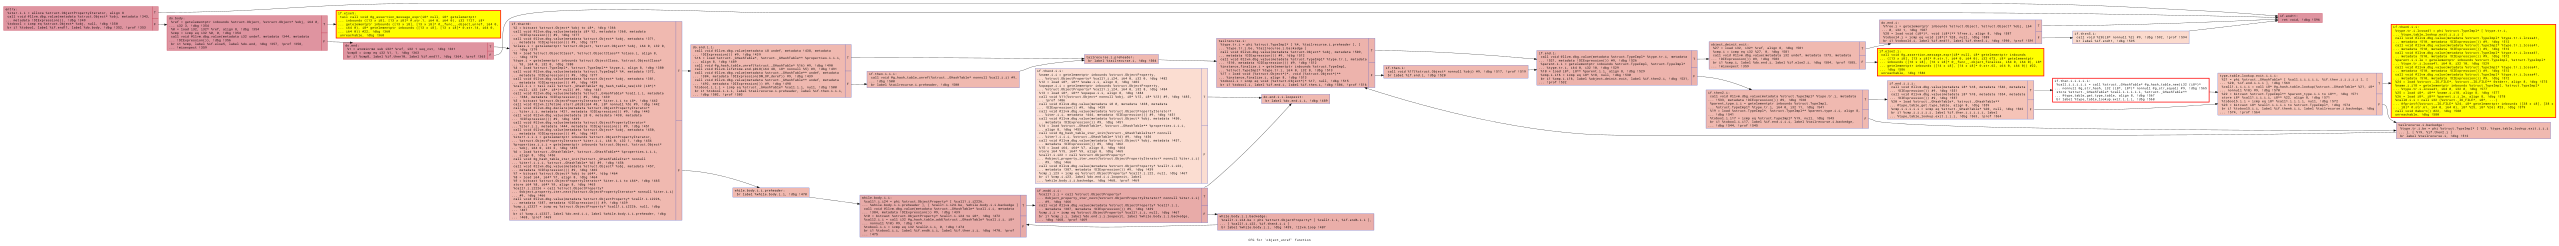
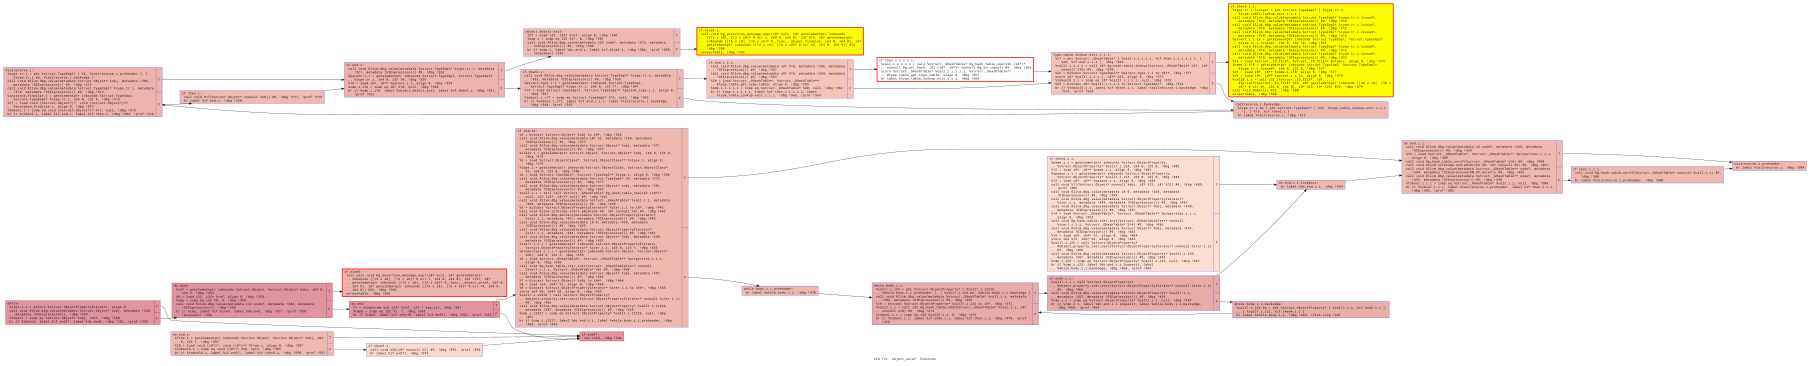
(418, 24) -> (424, 283)
(1877, 46) -> none
(1186, 61) -> none
none -> (1372, 178)
